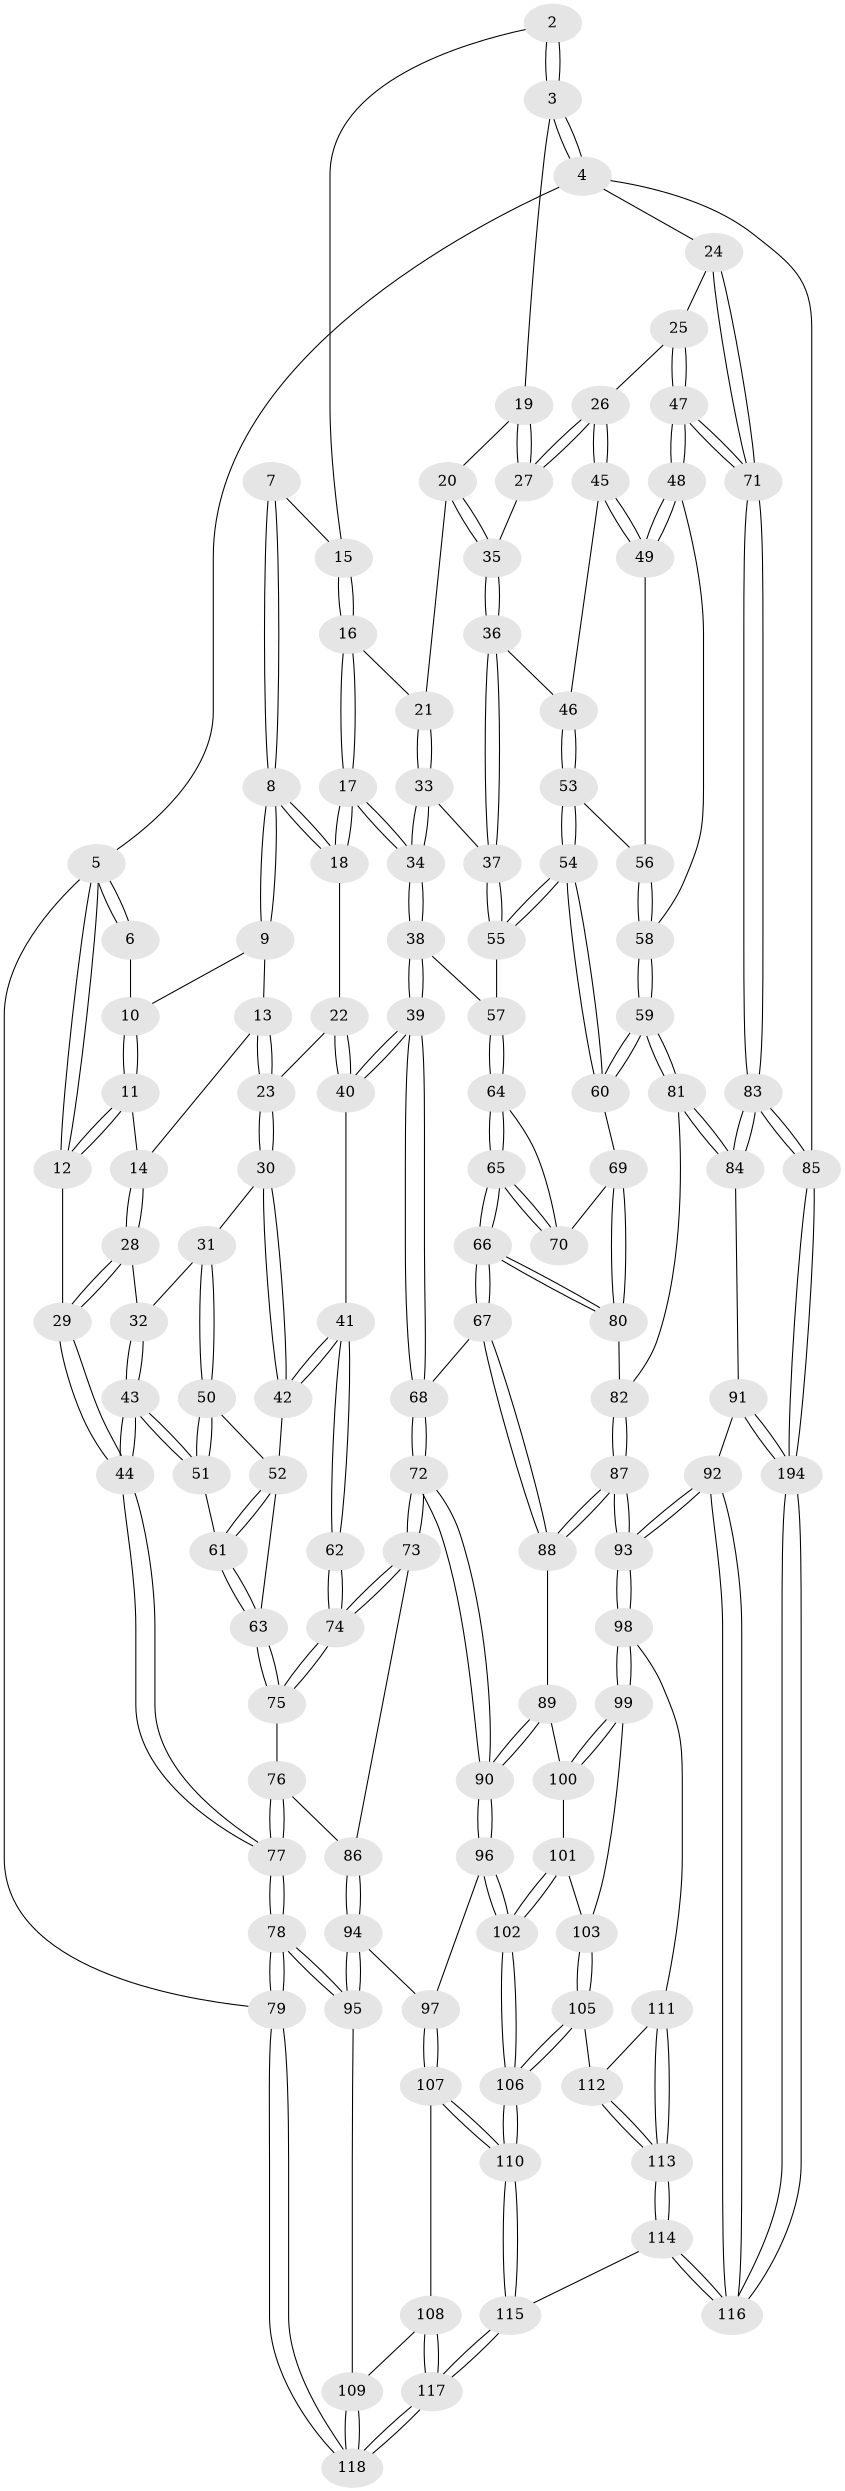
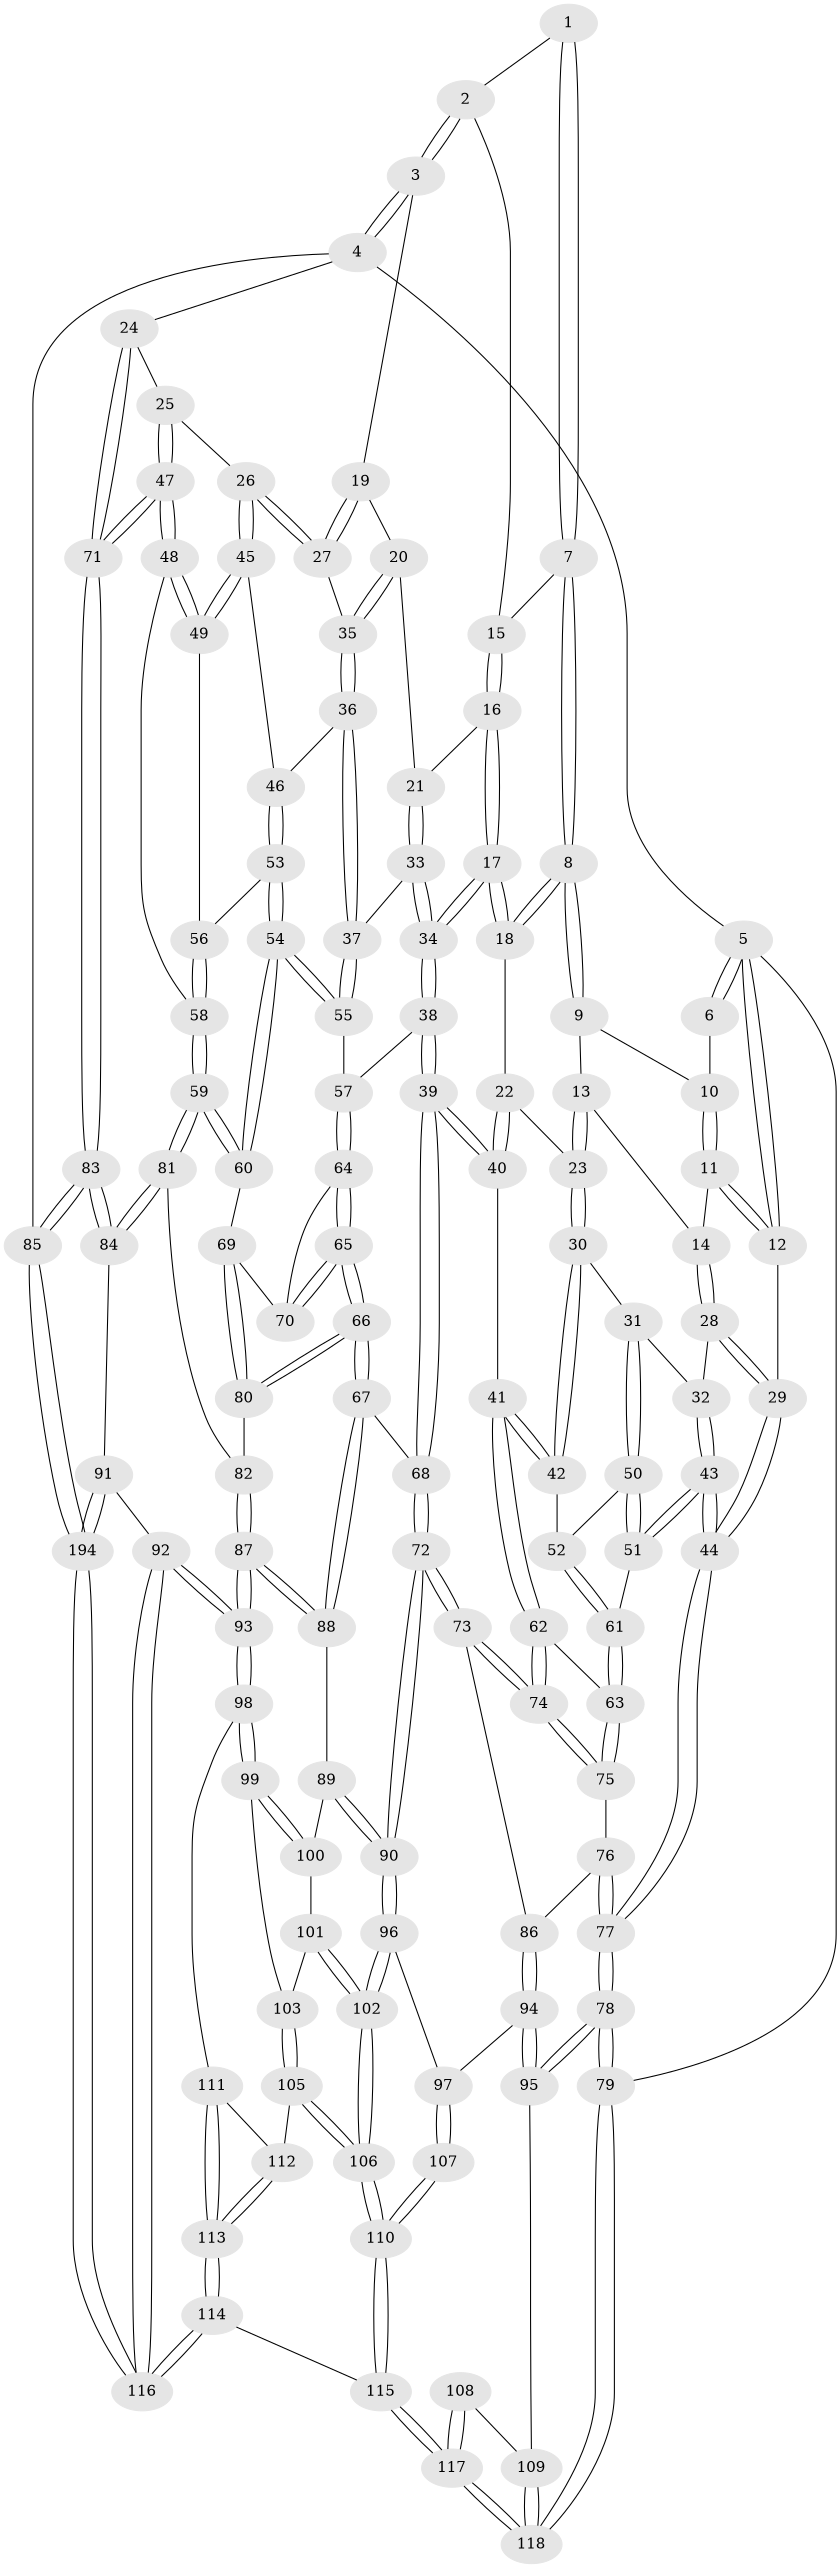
none -> (569, 23)
(268, 1551) -> (577, 1666)
(431, 2201) -> none
